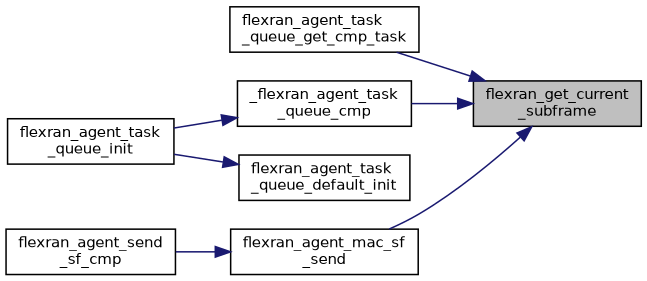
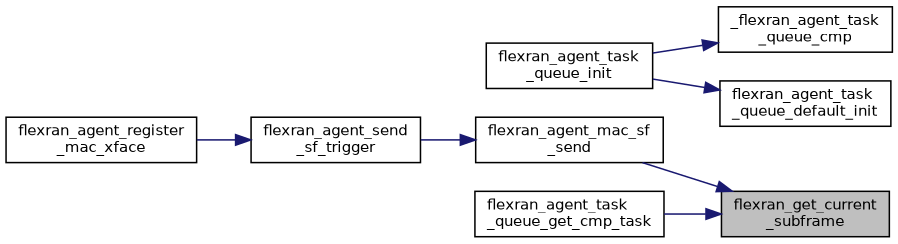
(435, 104) -> none
none -> (101, 140)
(91, 252) -> (336, 140)
